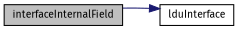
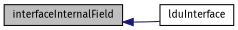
(136, 8) -> (147, 22)
